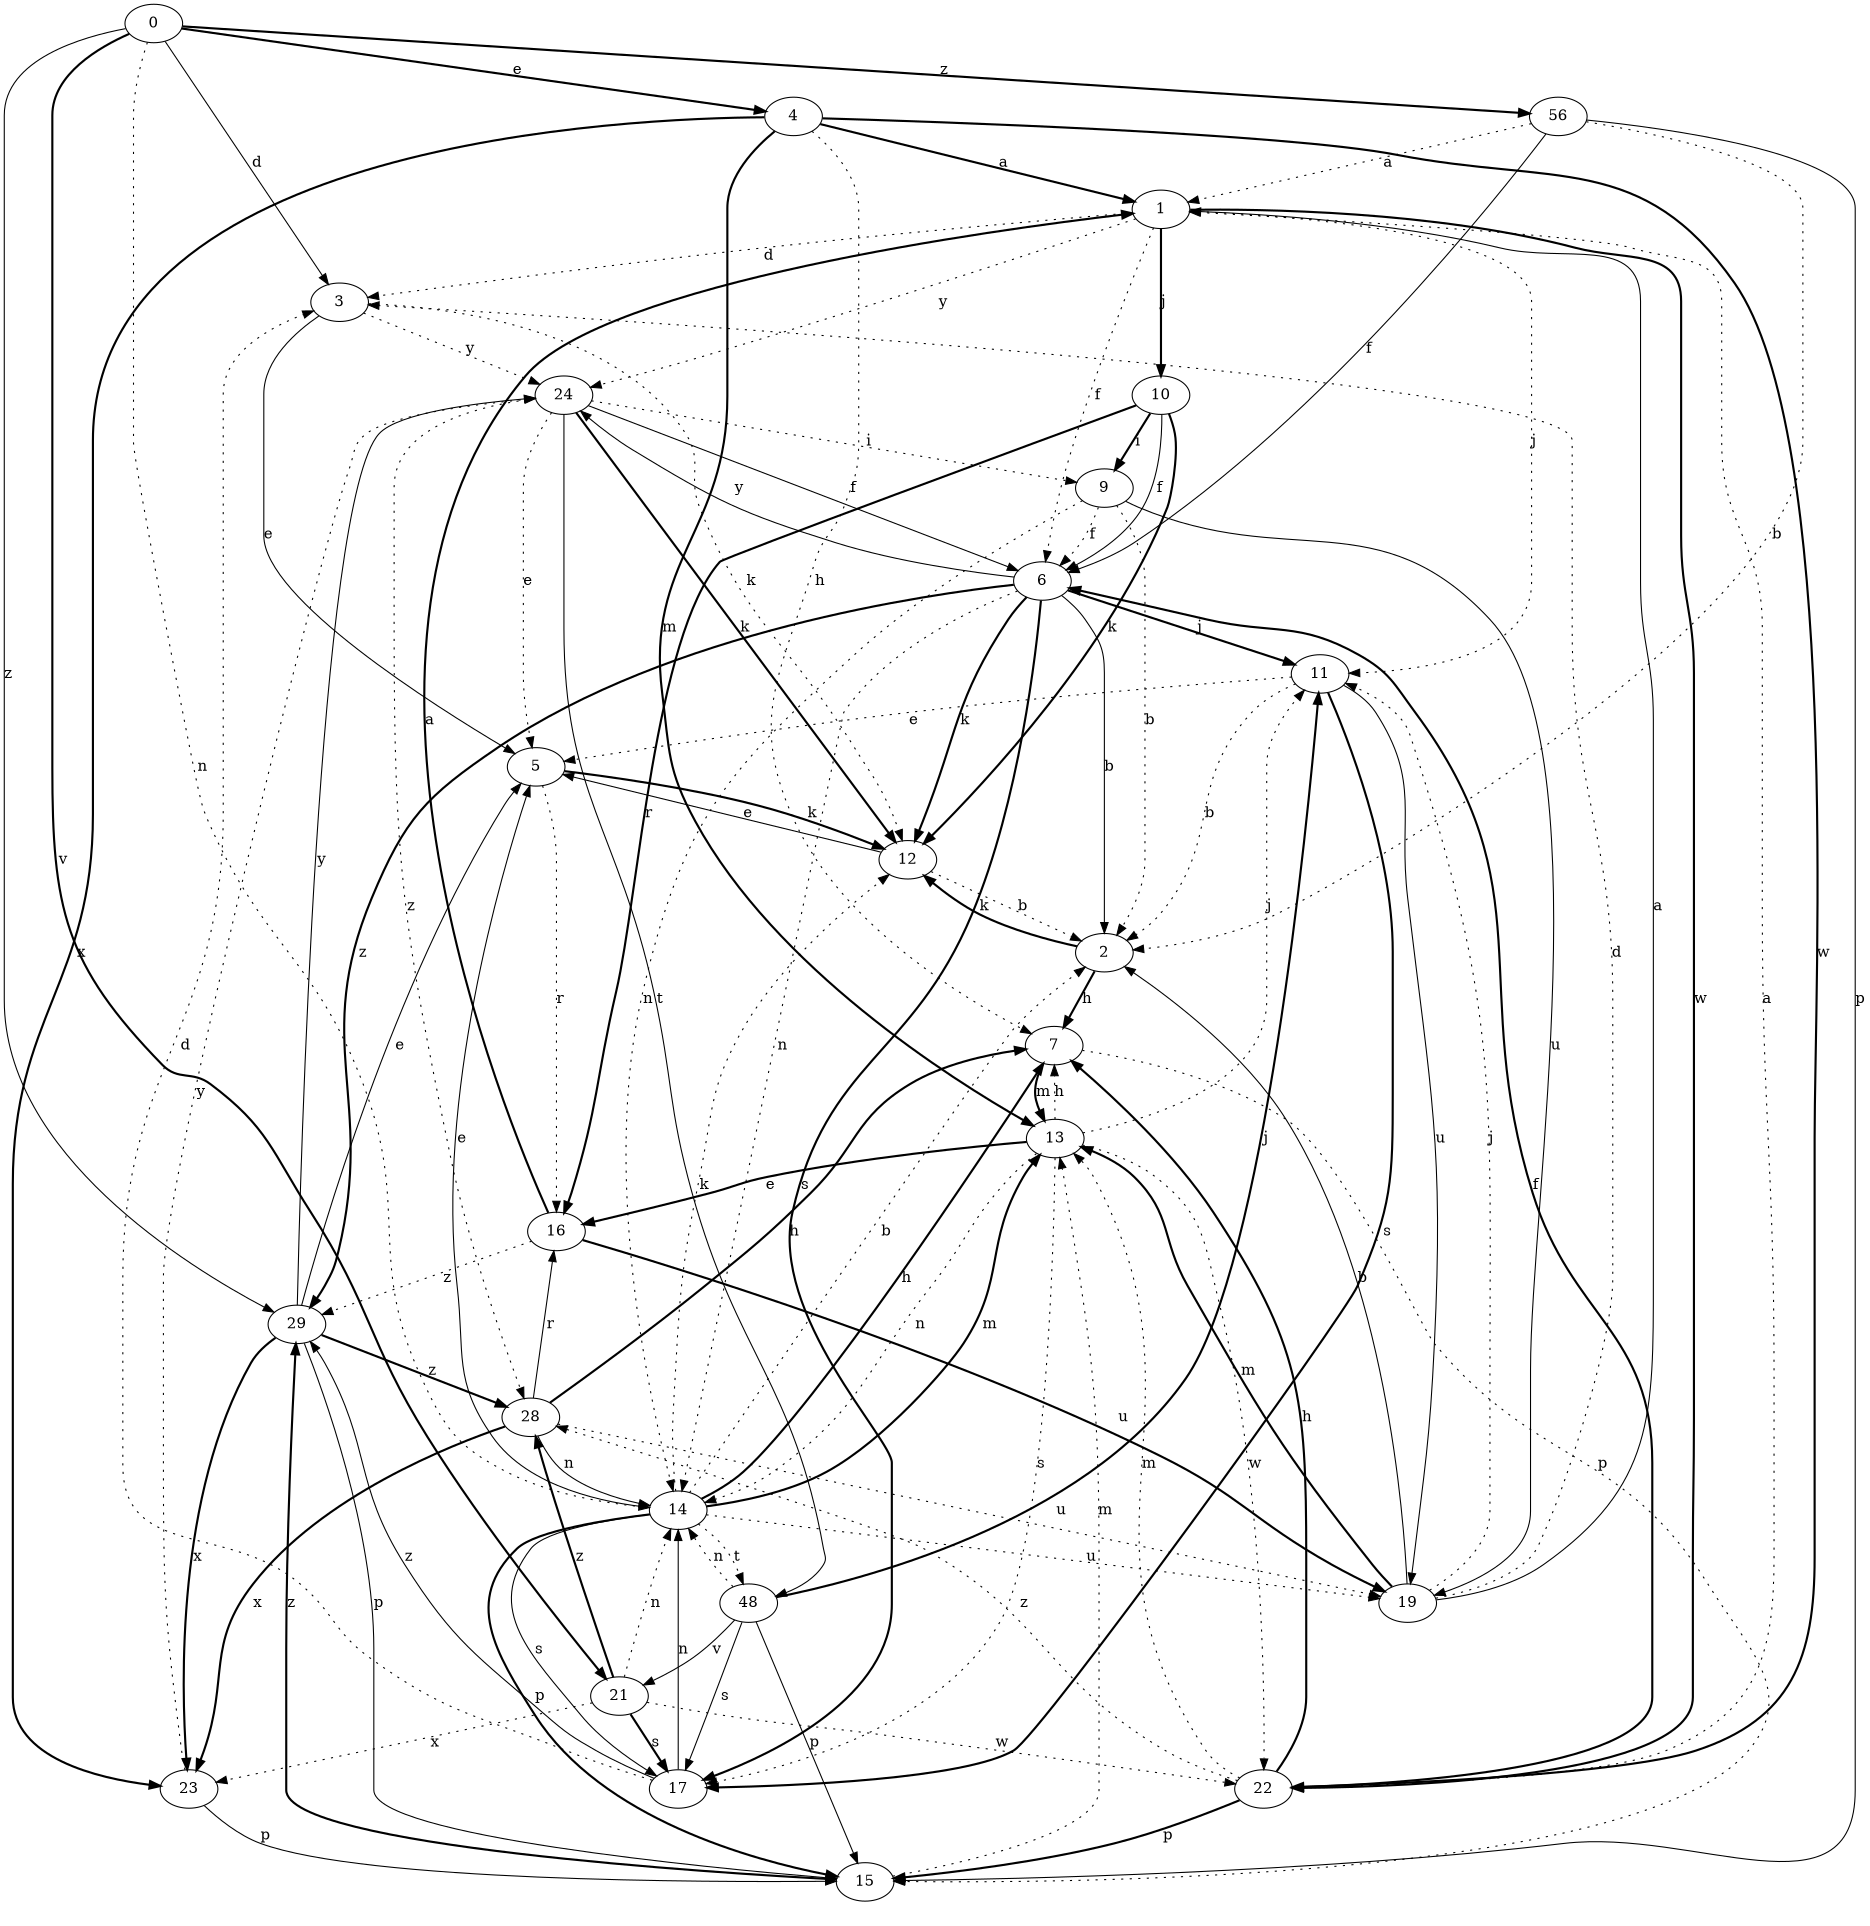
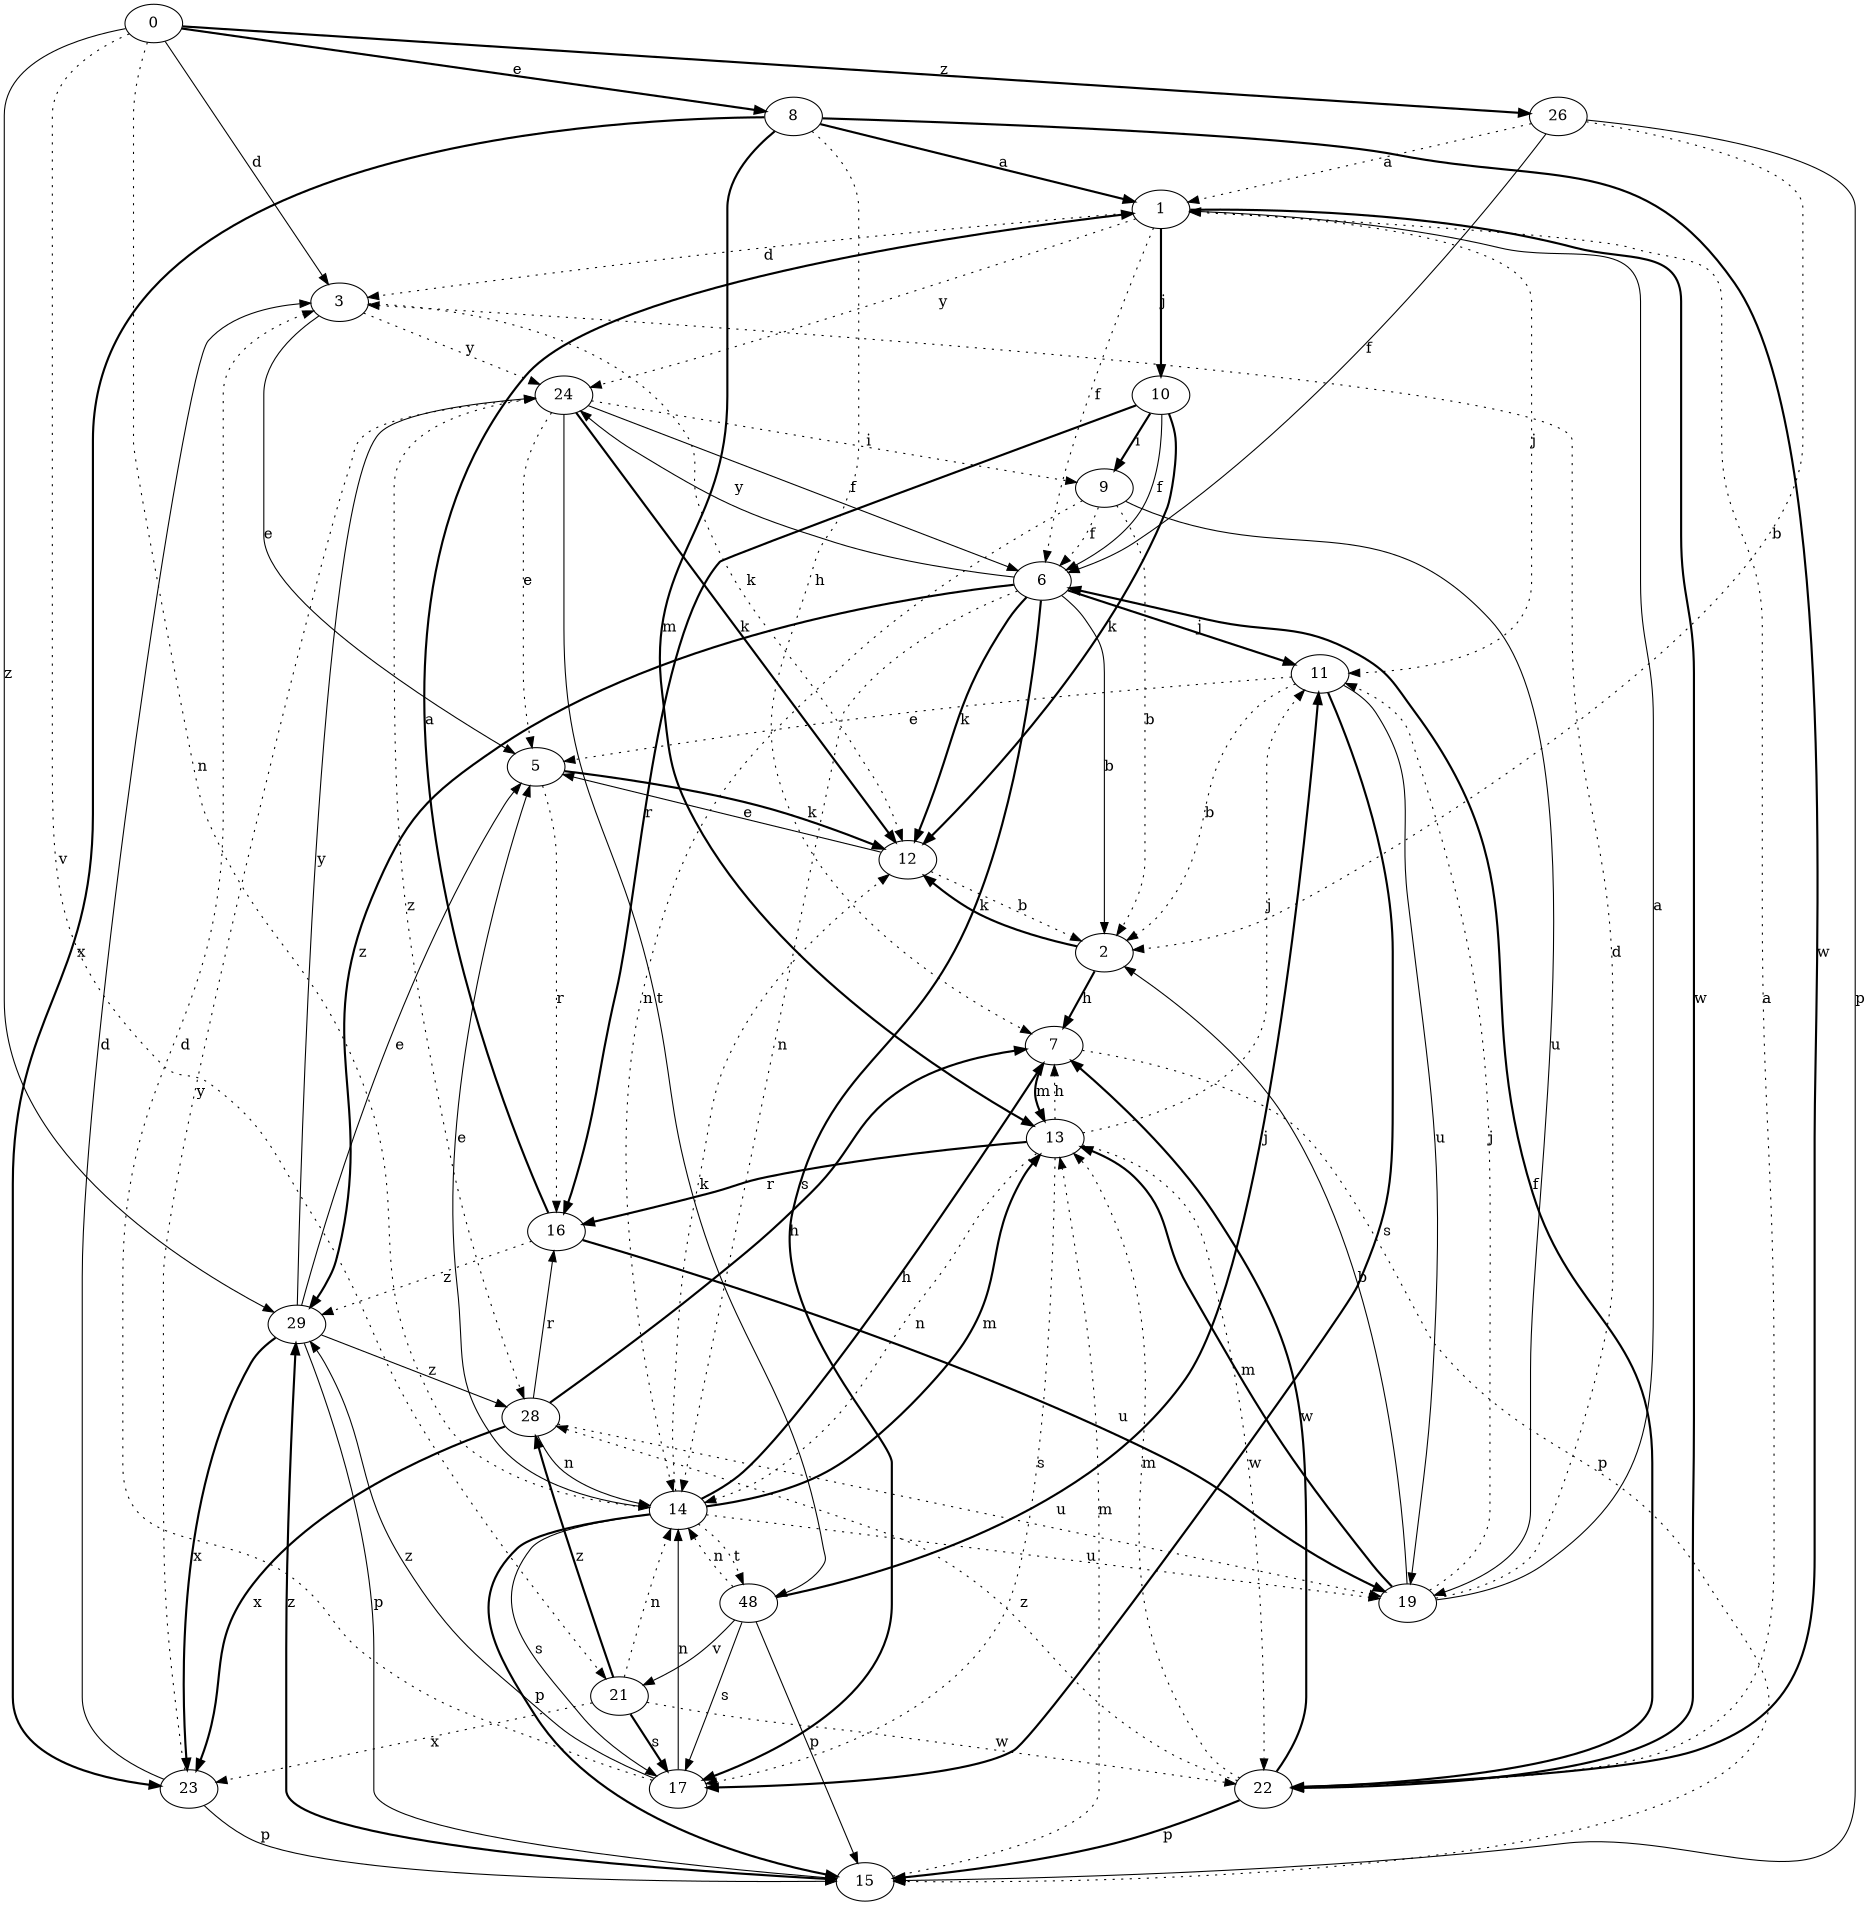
(794, 116) -> (794, 116)
(1558, 116) -> (1558, 116)
(69, 925) -> (69, 925)
none -> (101, 1026)
(771, 1185) -> (771, 1185)
(874, 1226) -> none
(409, 1369) -> (409, 1369)
(1307, 1417) -> (1307, 1417)
